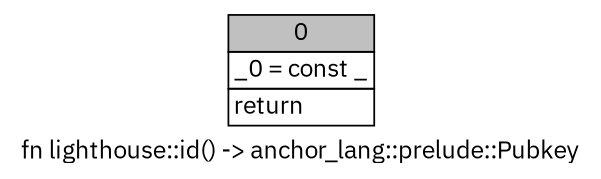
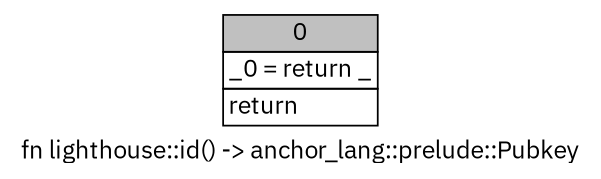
(301, 69) -> (300, 69)
